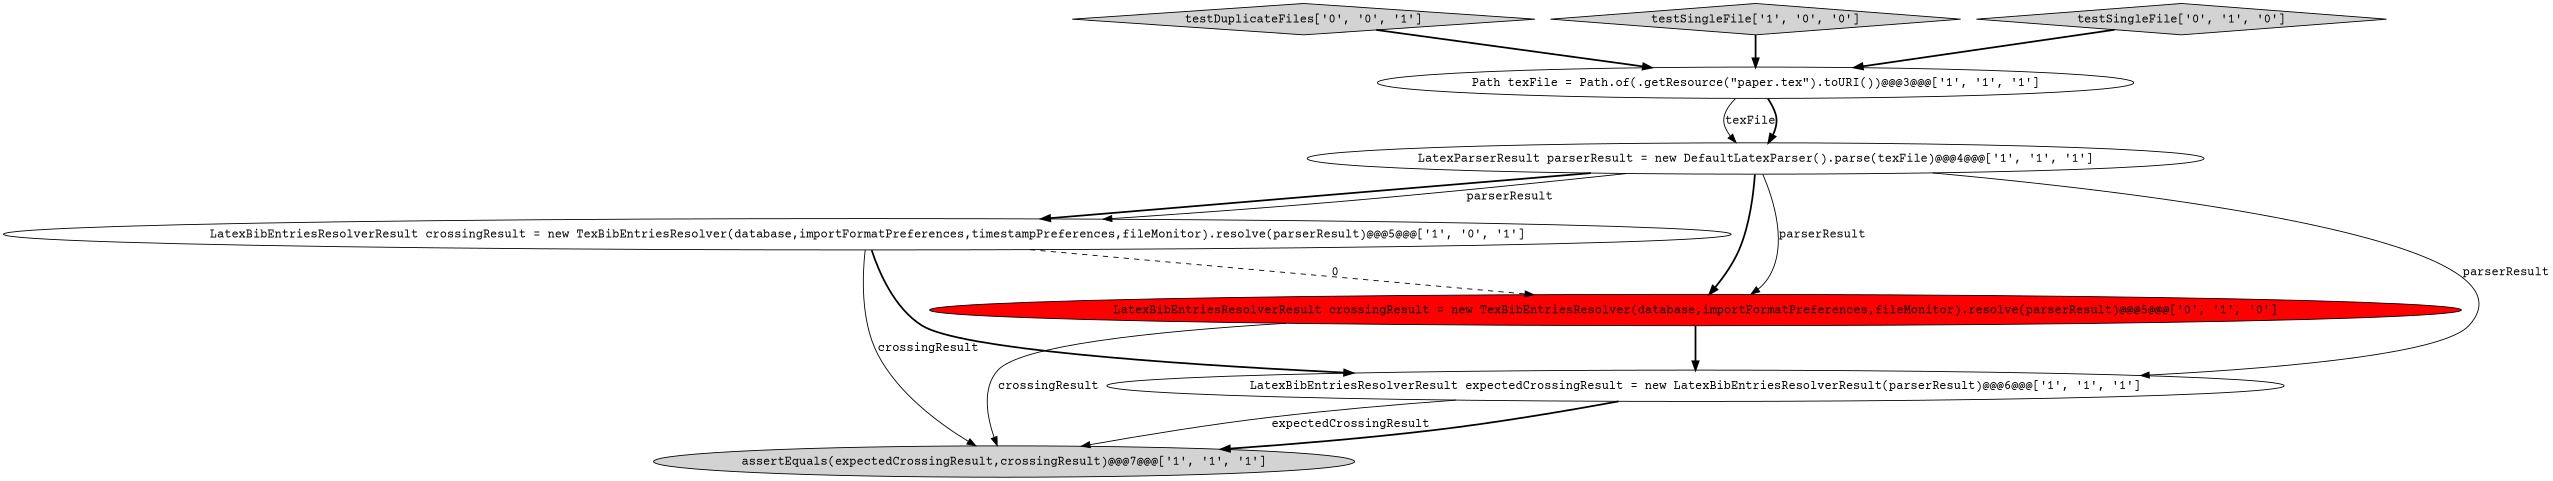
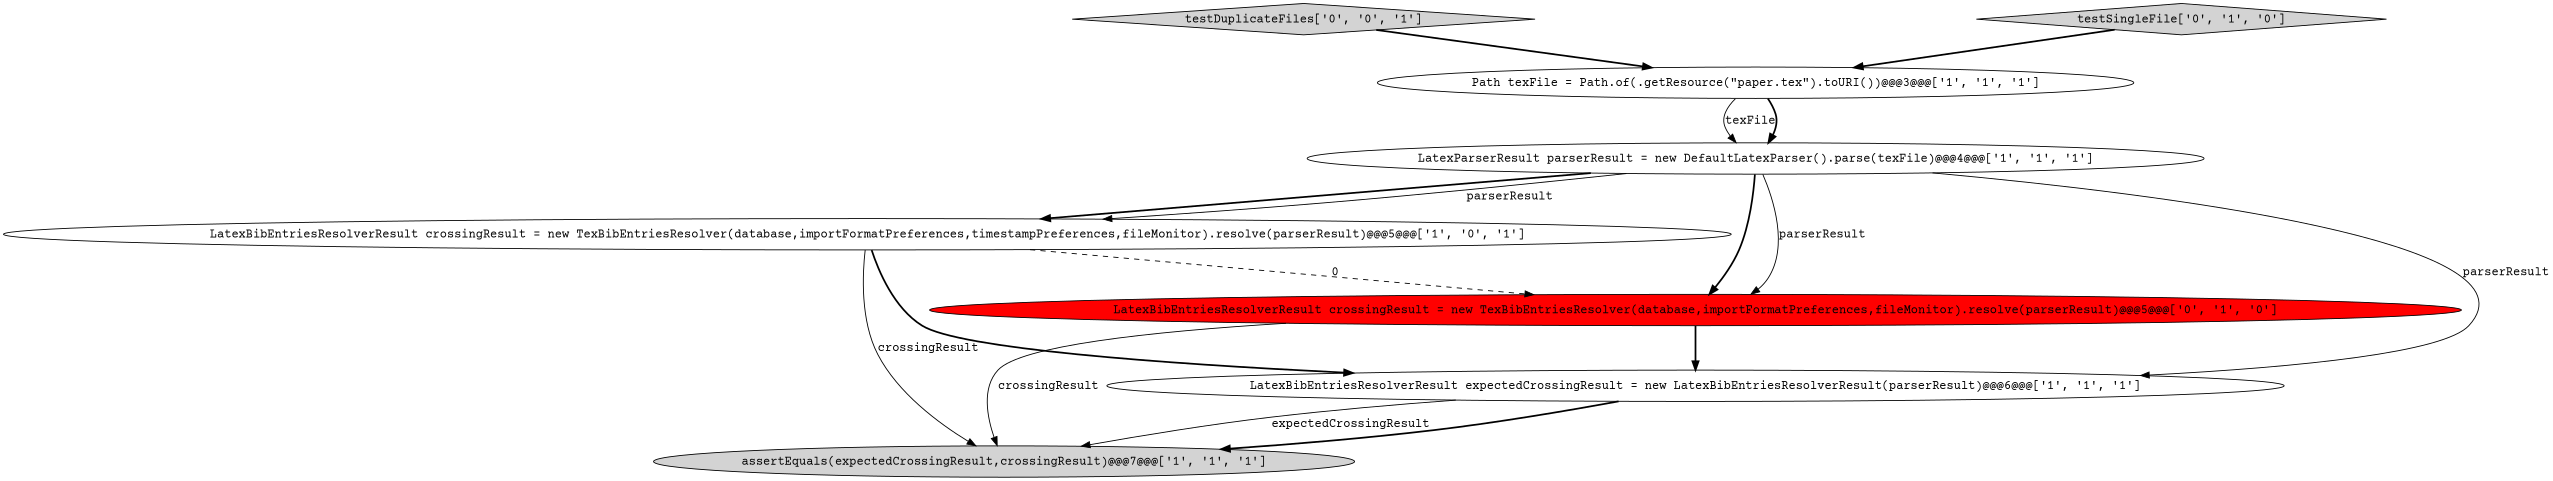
(1756, 19) -> none
